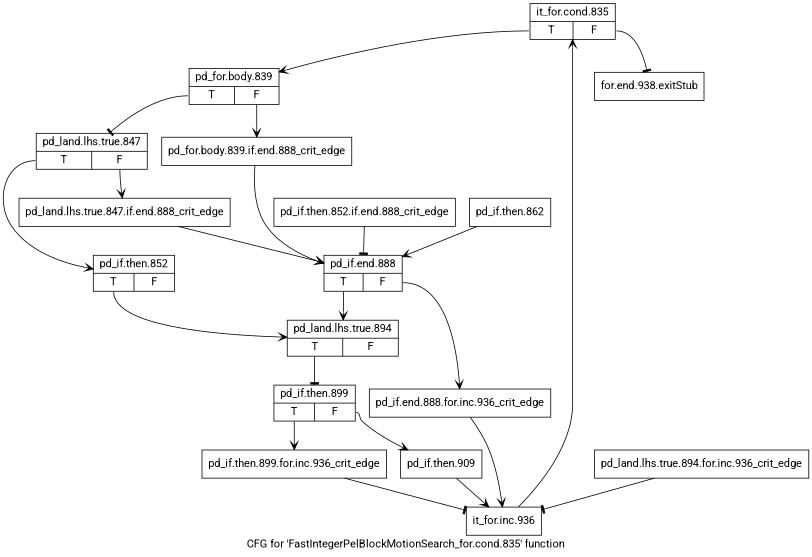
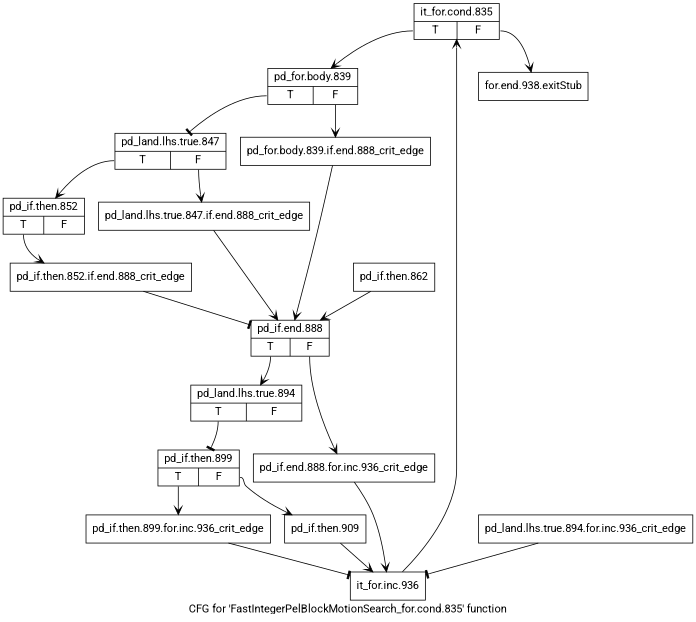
(637, 44) -> (520, 43)
(190, 329) -> (27, 248)
